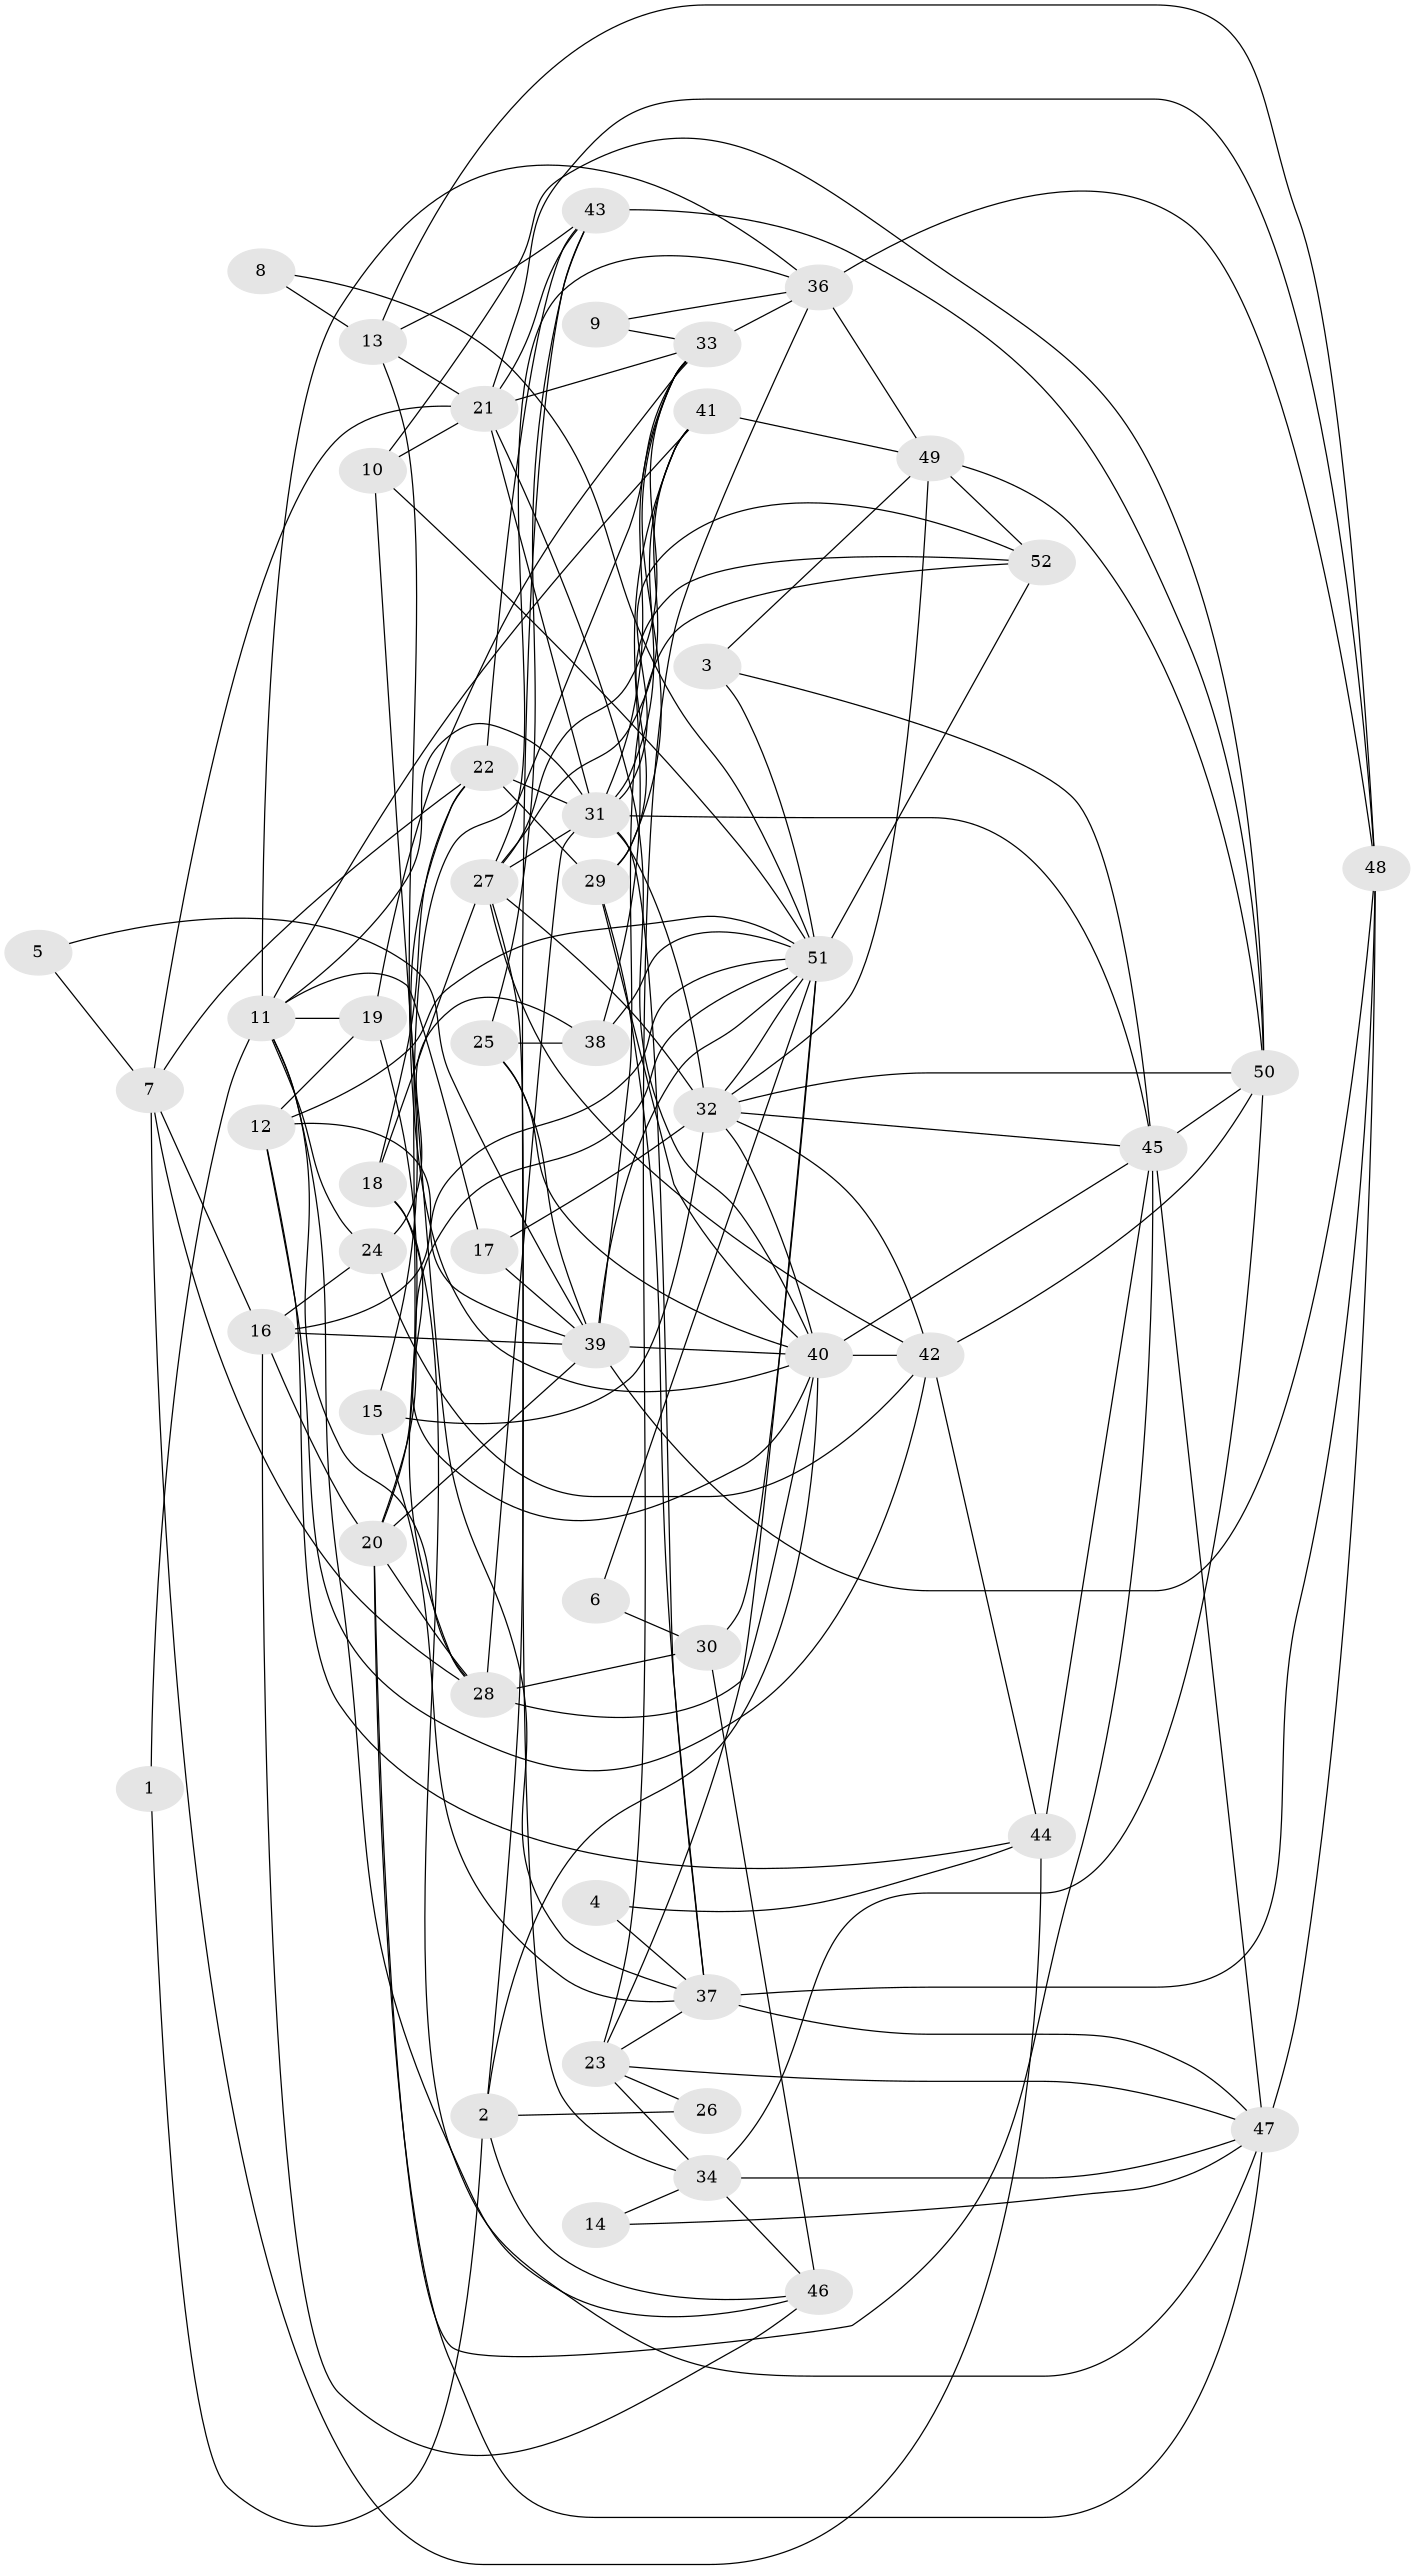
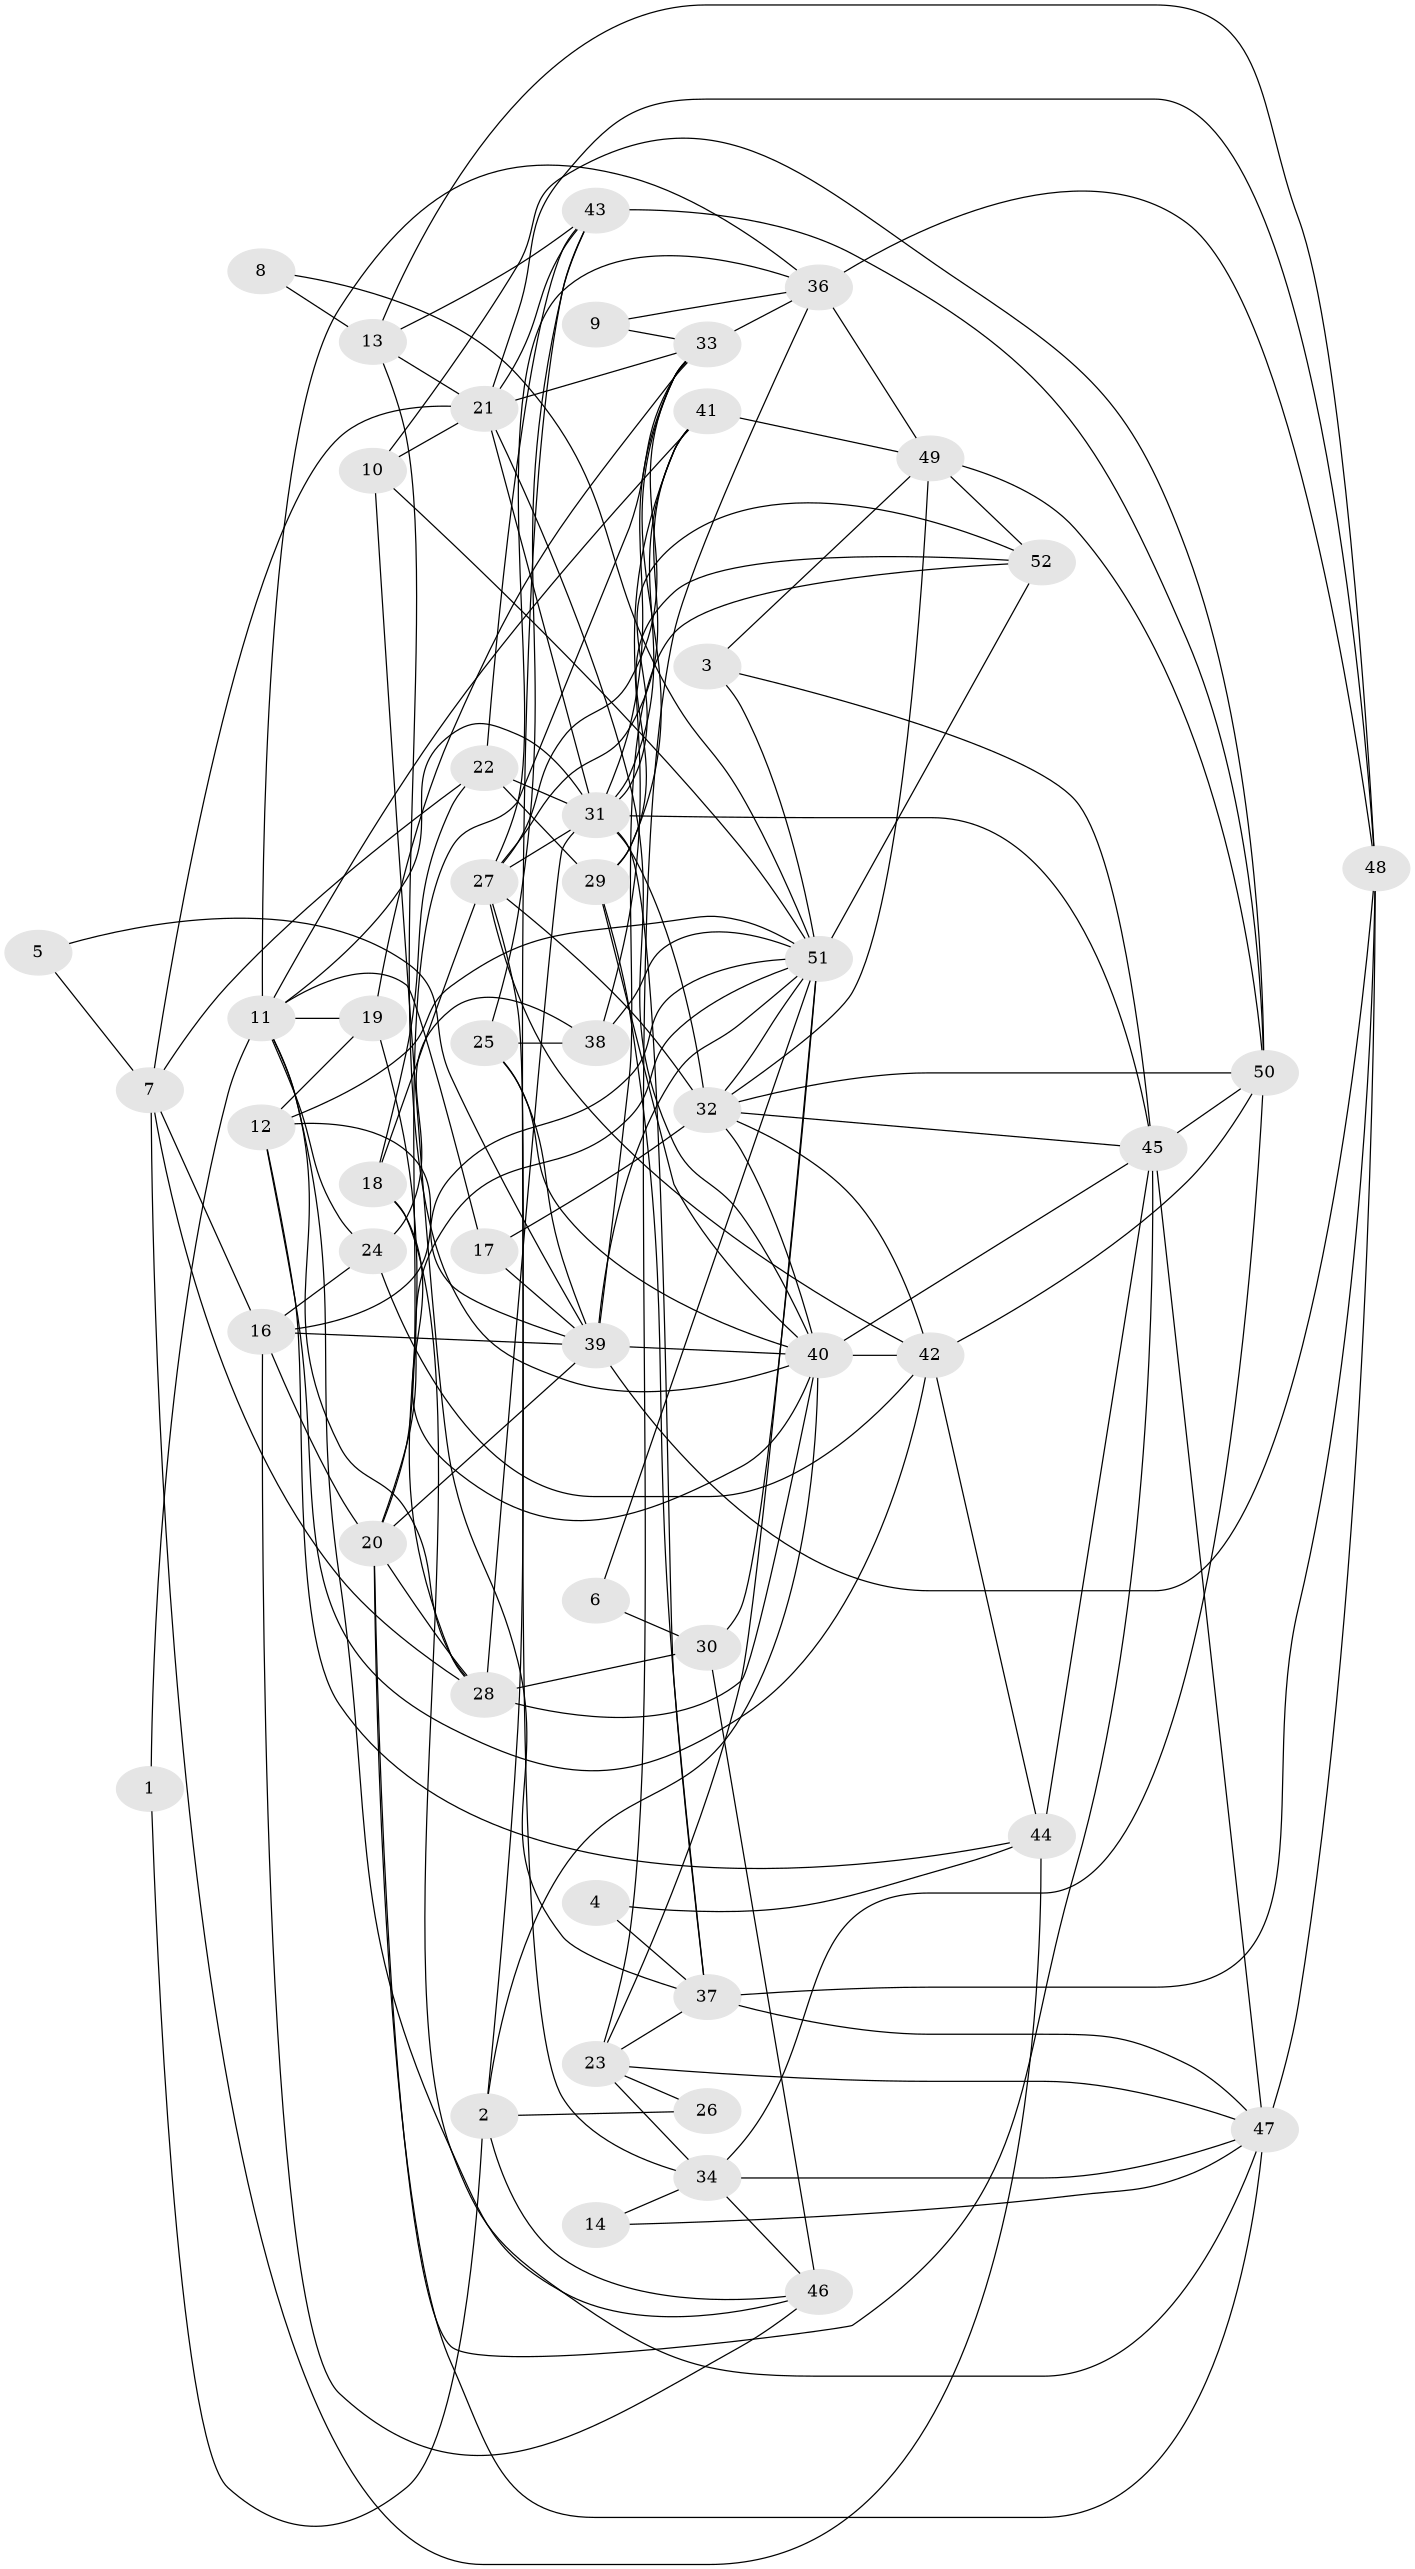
(373, 1412) -> none
